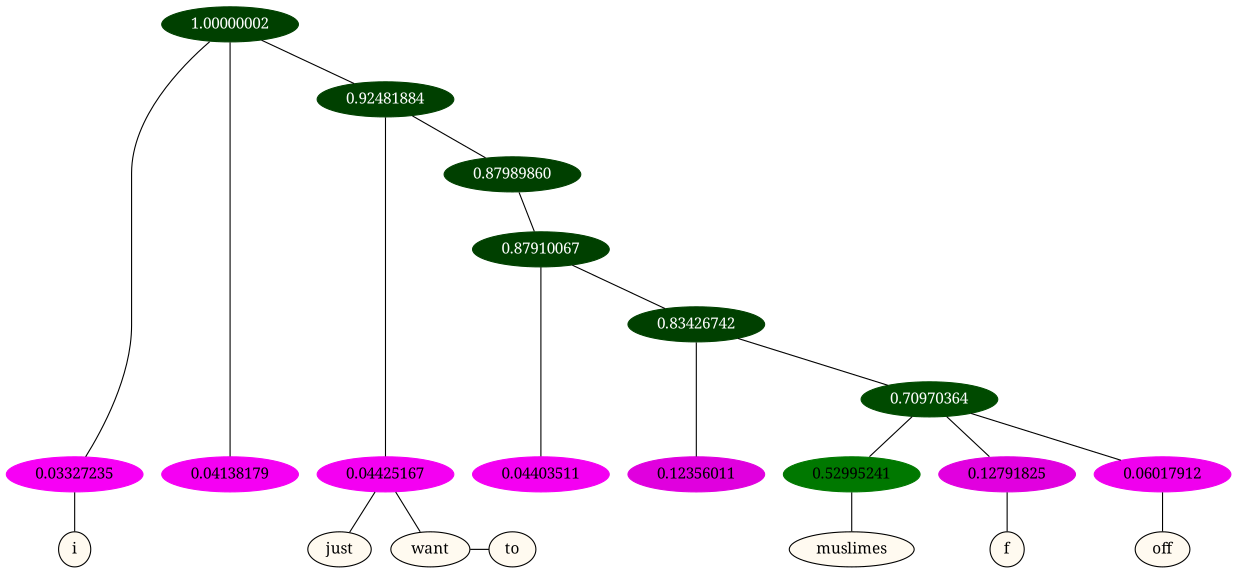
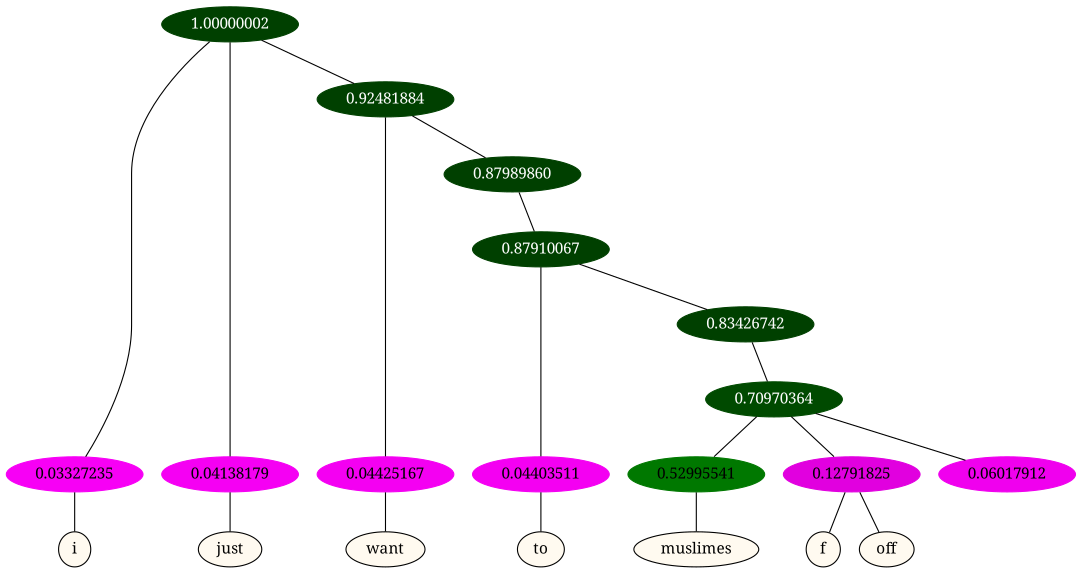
(696, 474) -> none
(852, 474) -> (696, 474)
(362, 512) -> (230, 512)
(1163, 512) -> (869, 512)
(480, 549) -> (541, 512)
